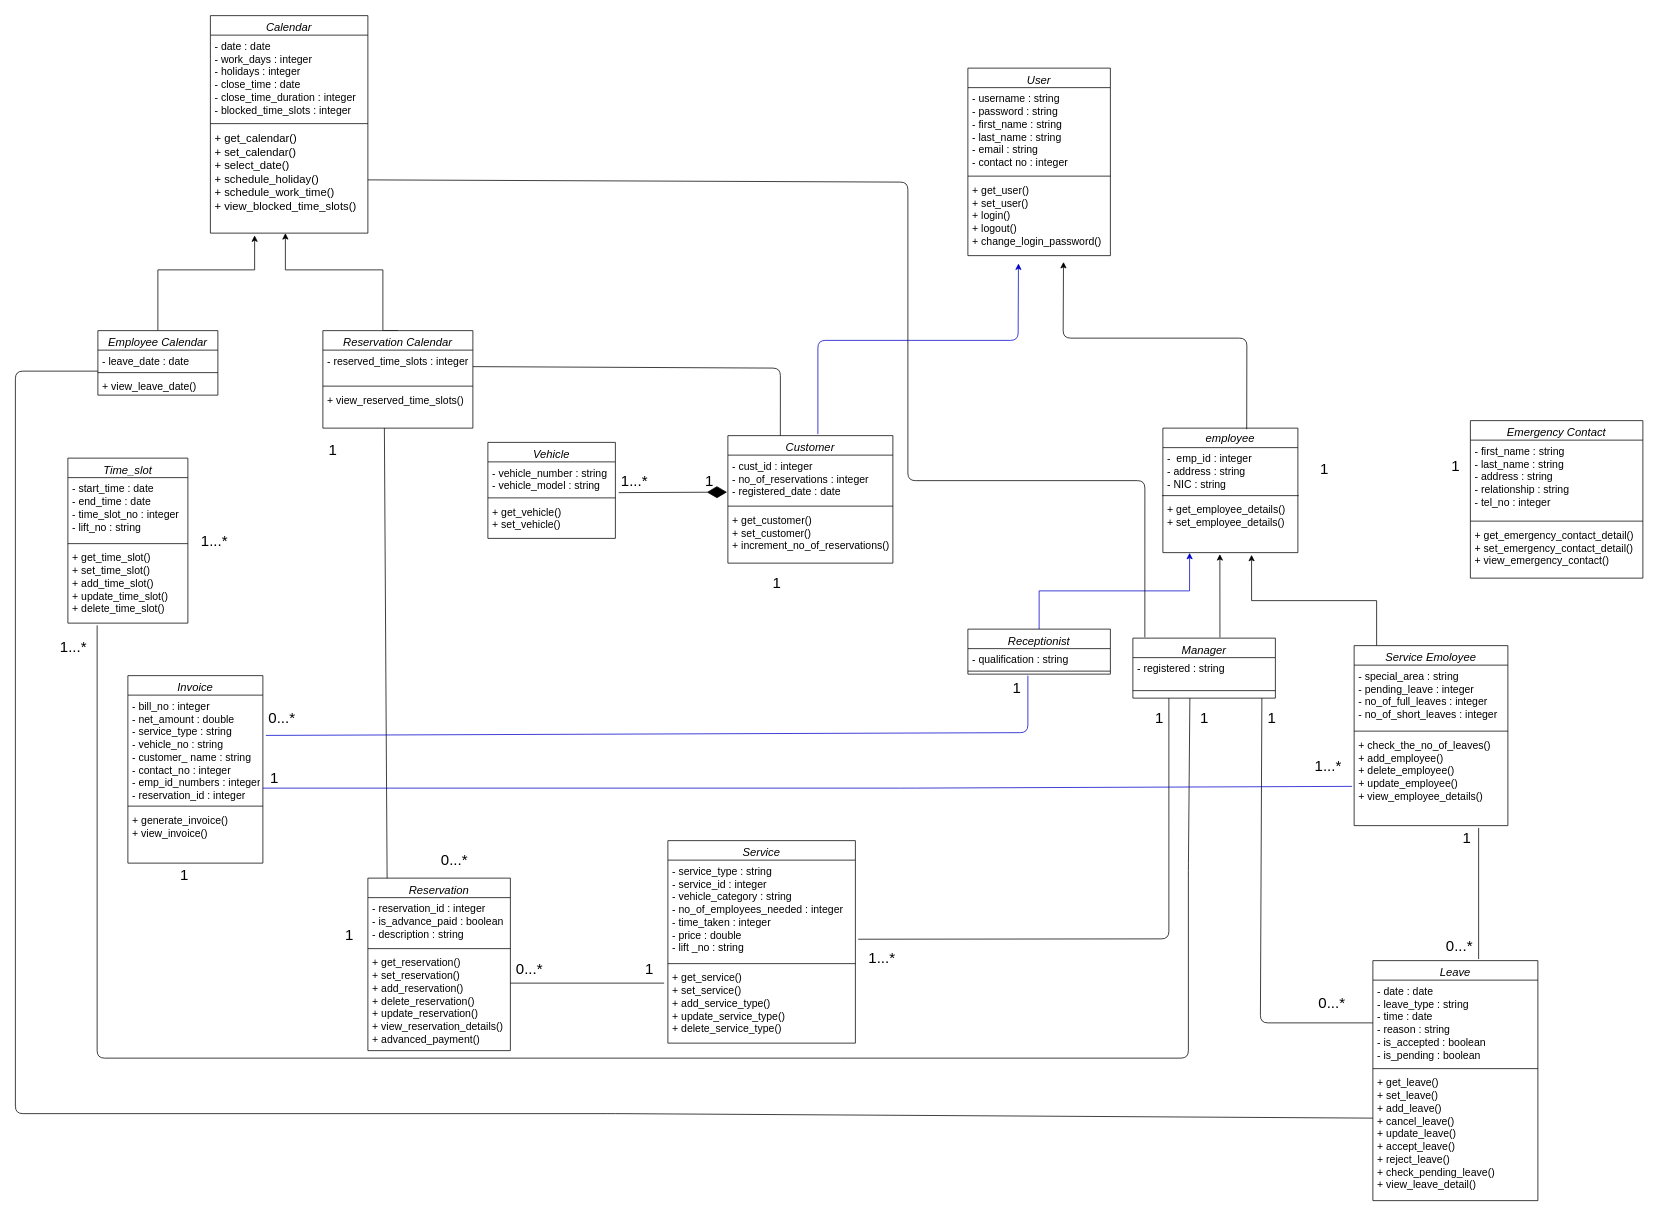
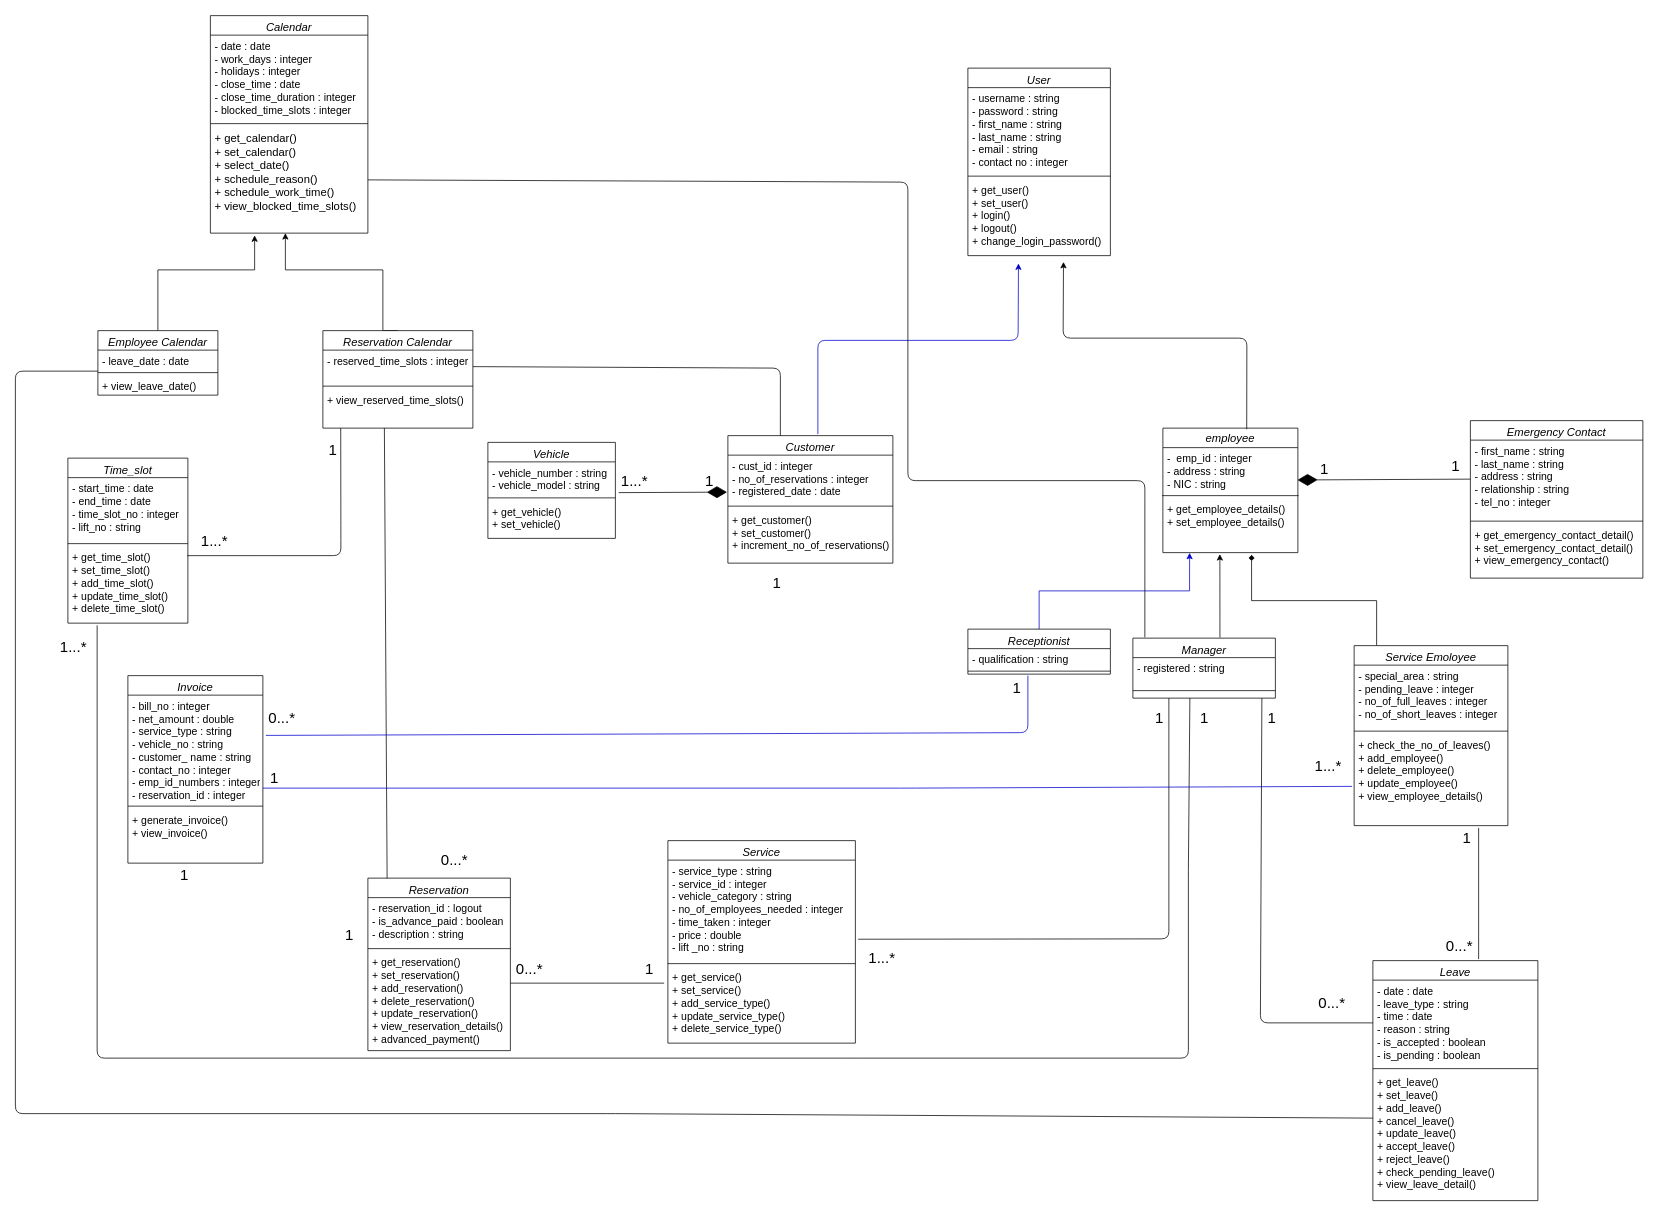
(262, 138) -> (262, 138)
none -> (1391, 479)
none -> (322, 555)
(1252, 561) -> (1252, 561)
(439, 909) -> (436, 909)
